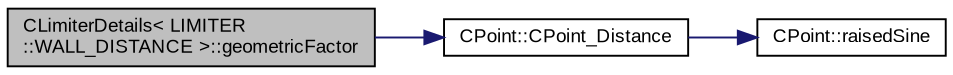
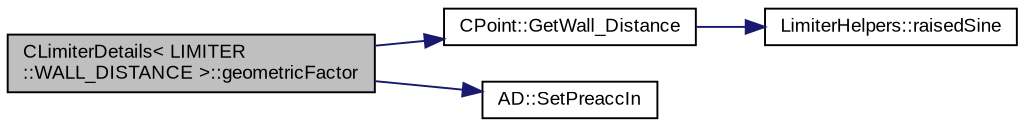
(566, 37) -> (570, 27)
(852, 37) -> (891, 27)
none -> (570, 100)
